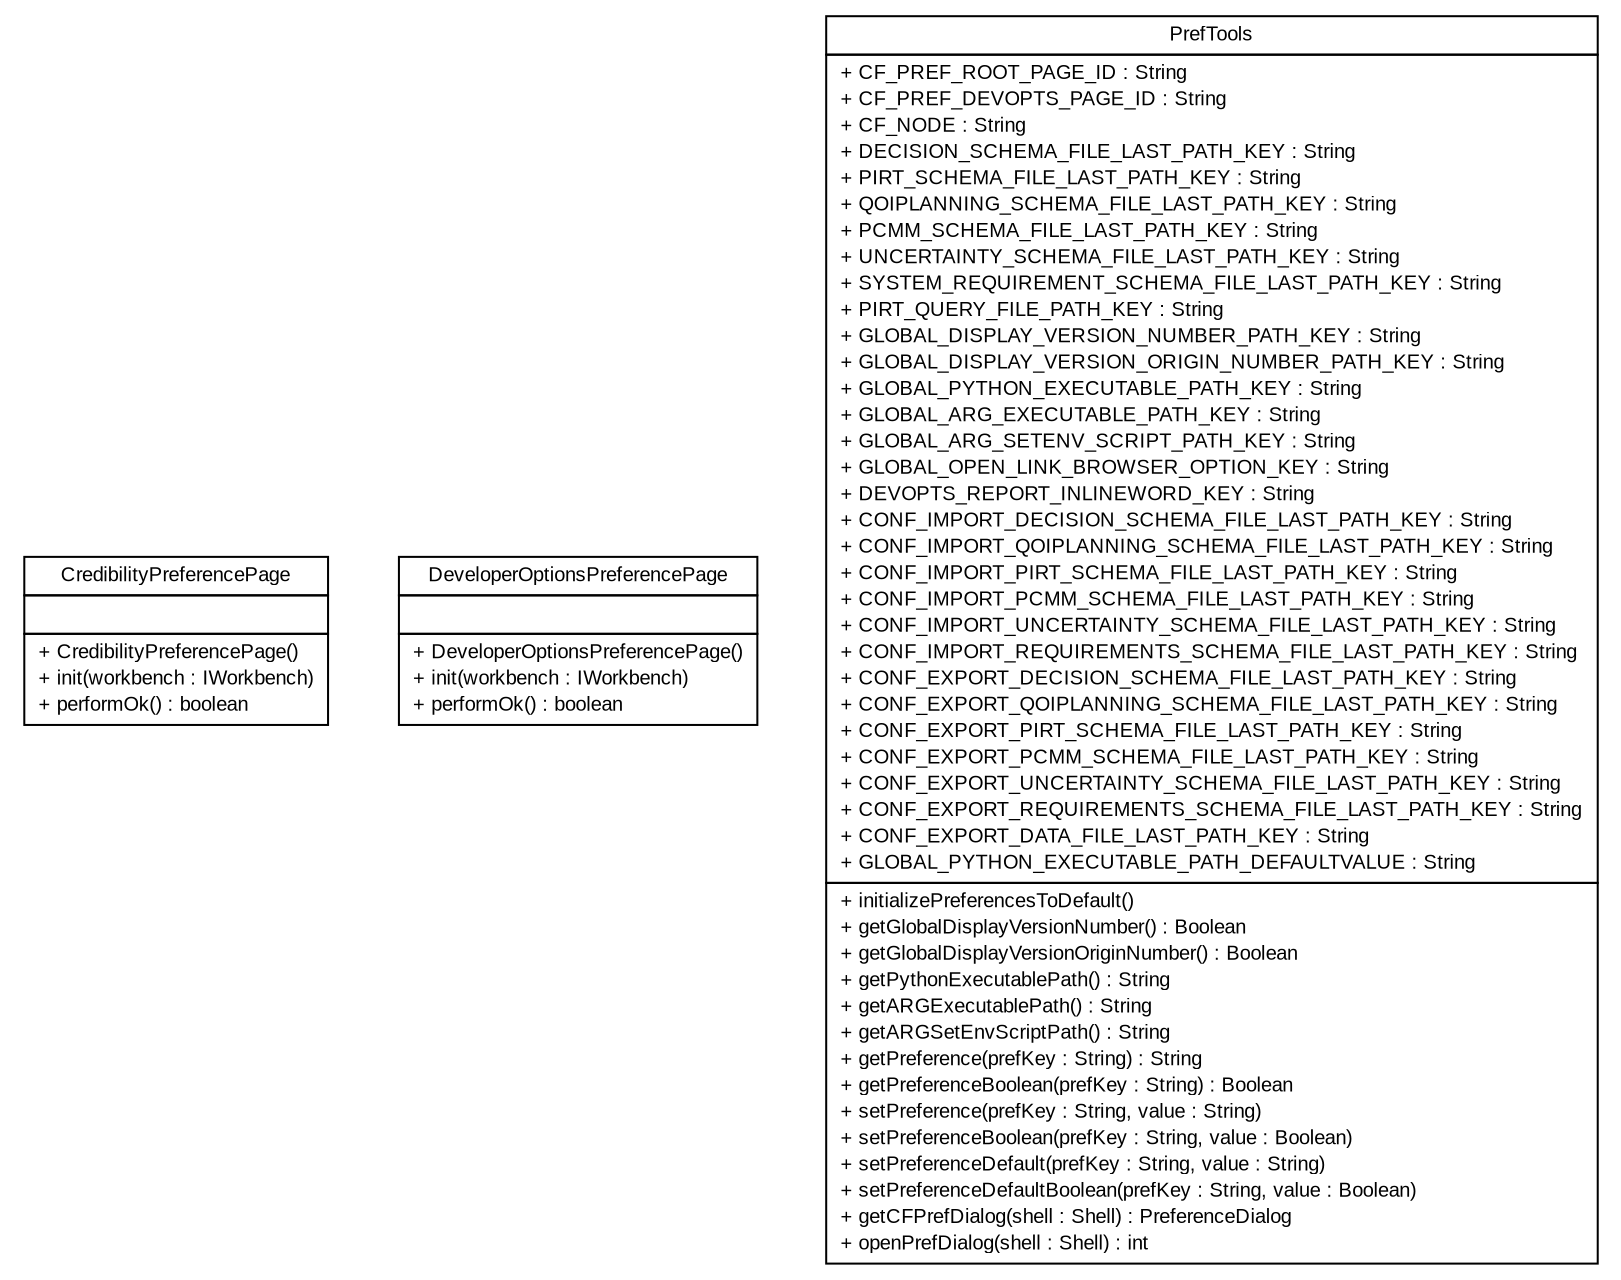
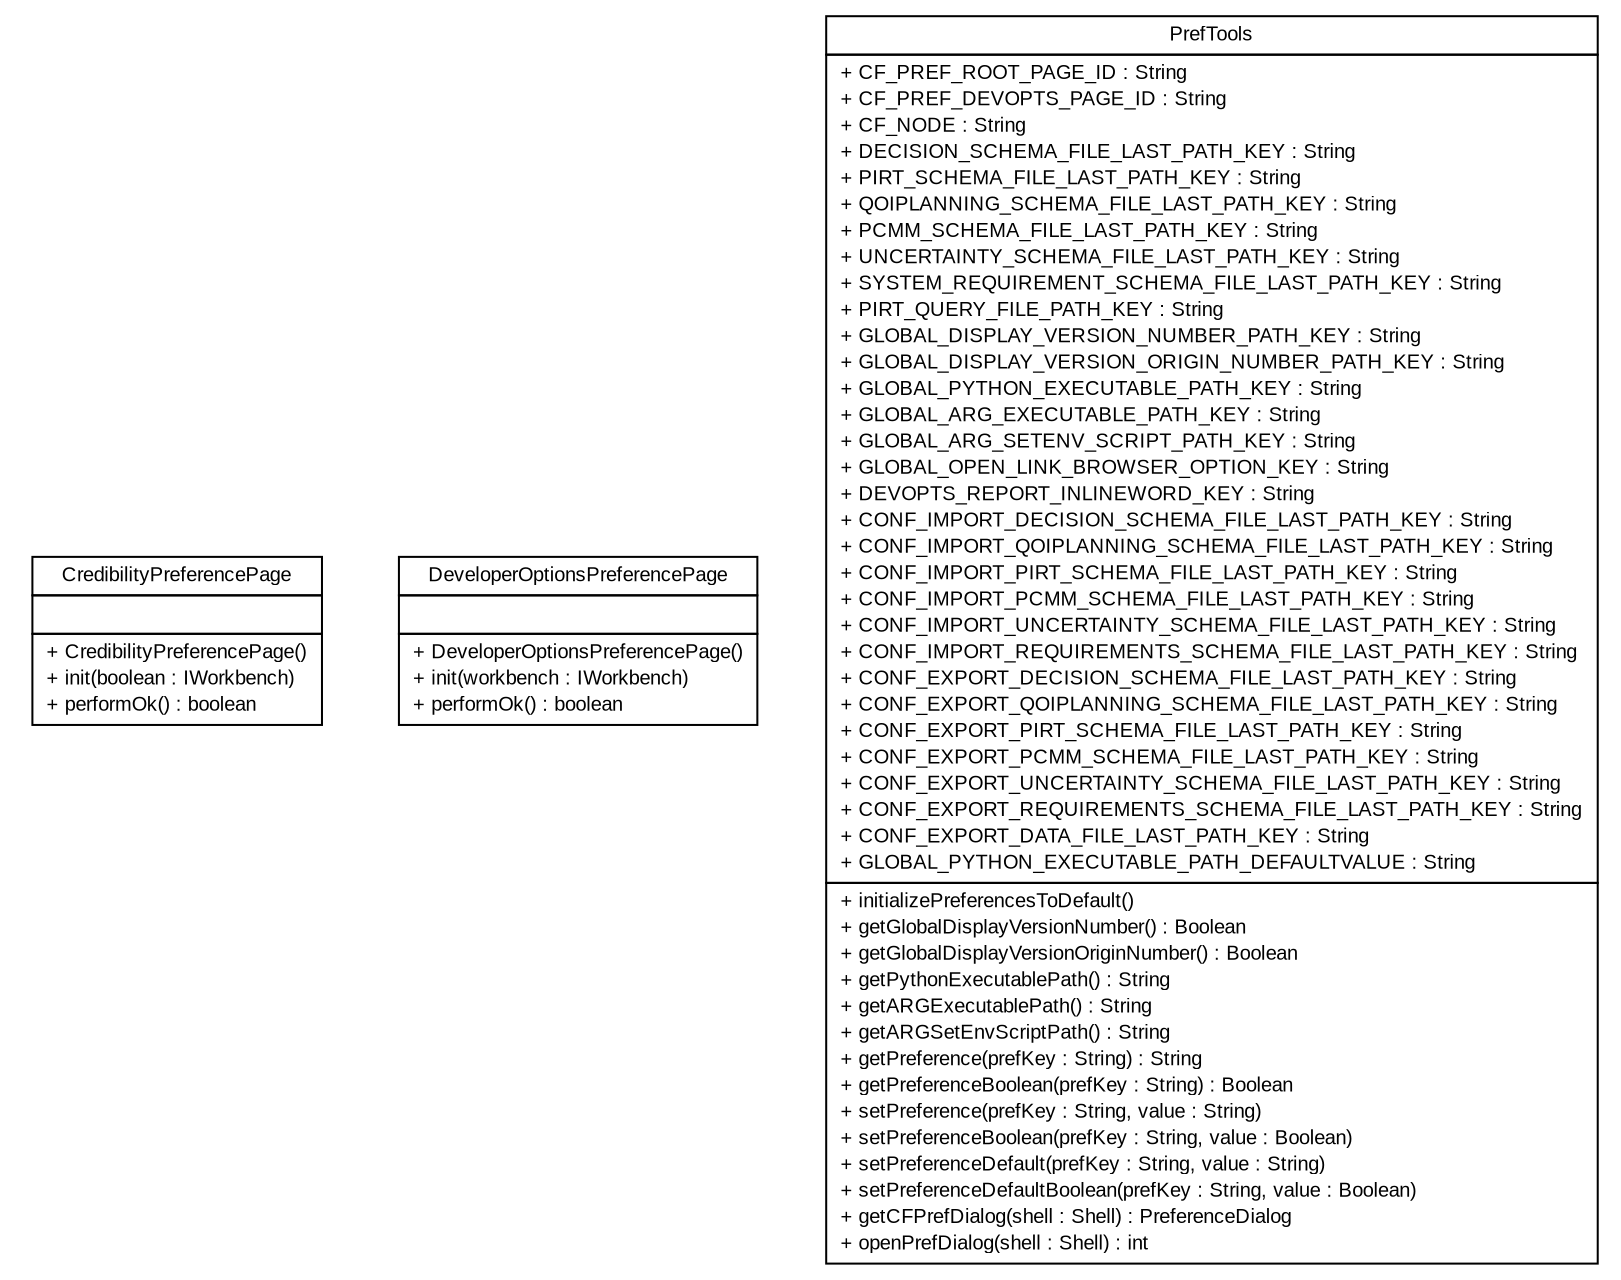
(176, 678) -> (171, 678)
